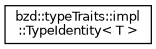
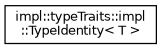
(78, 25) -> (81, 25)
